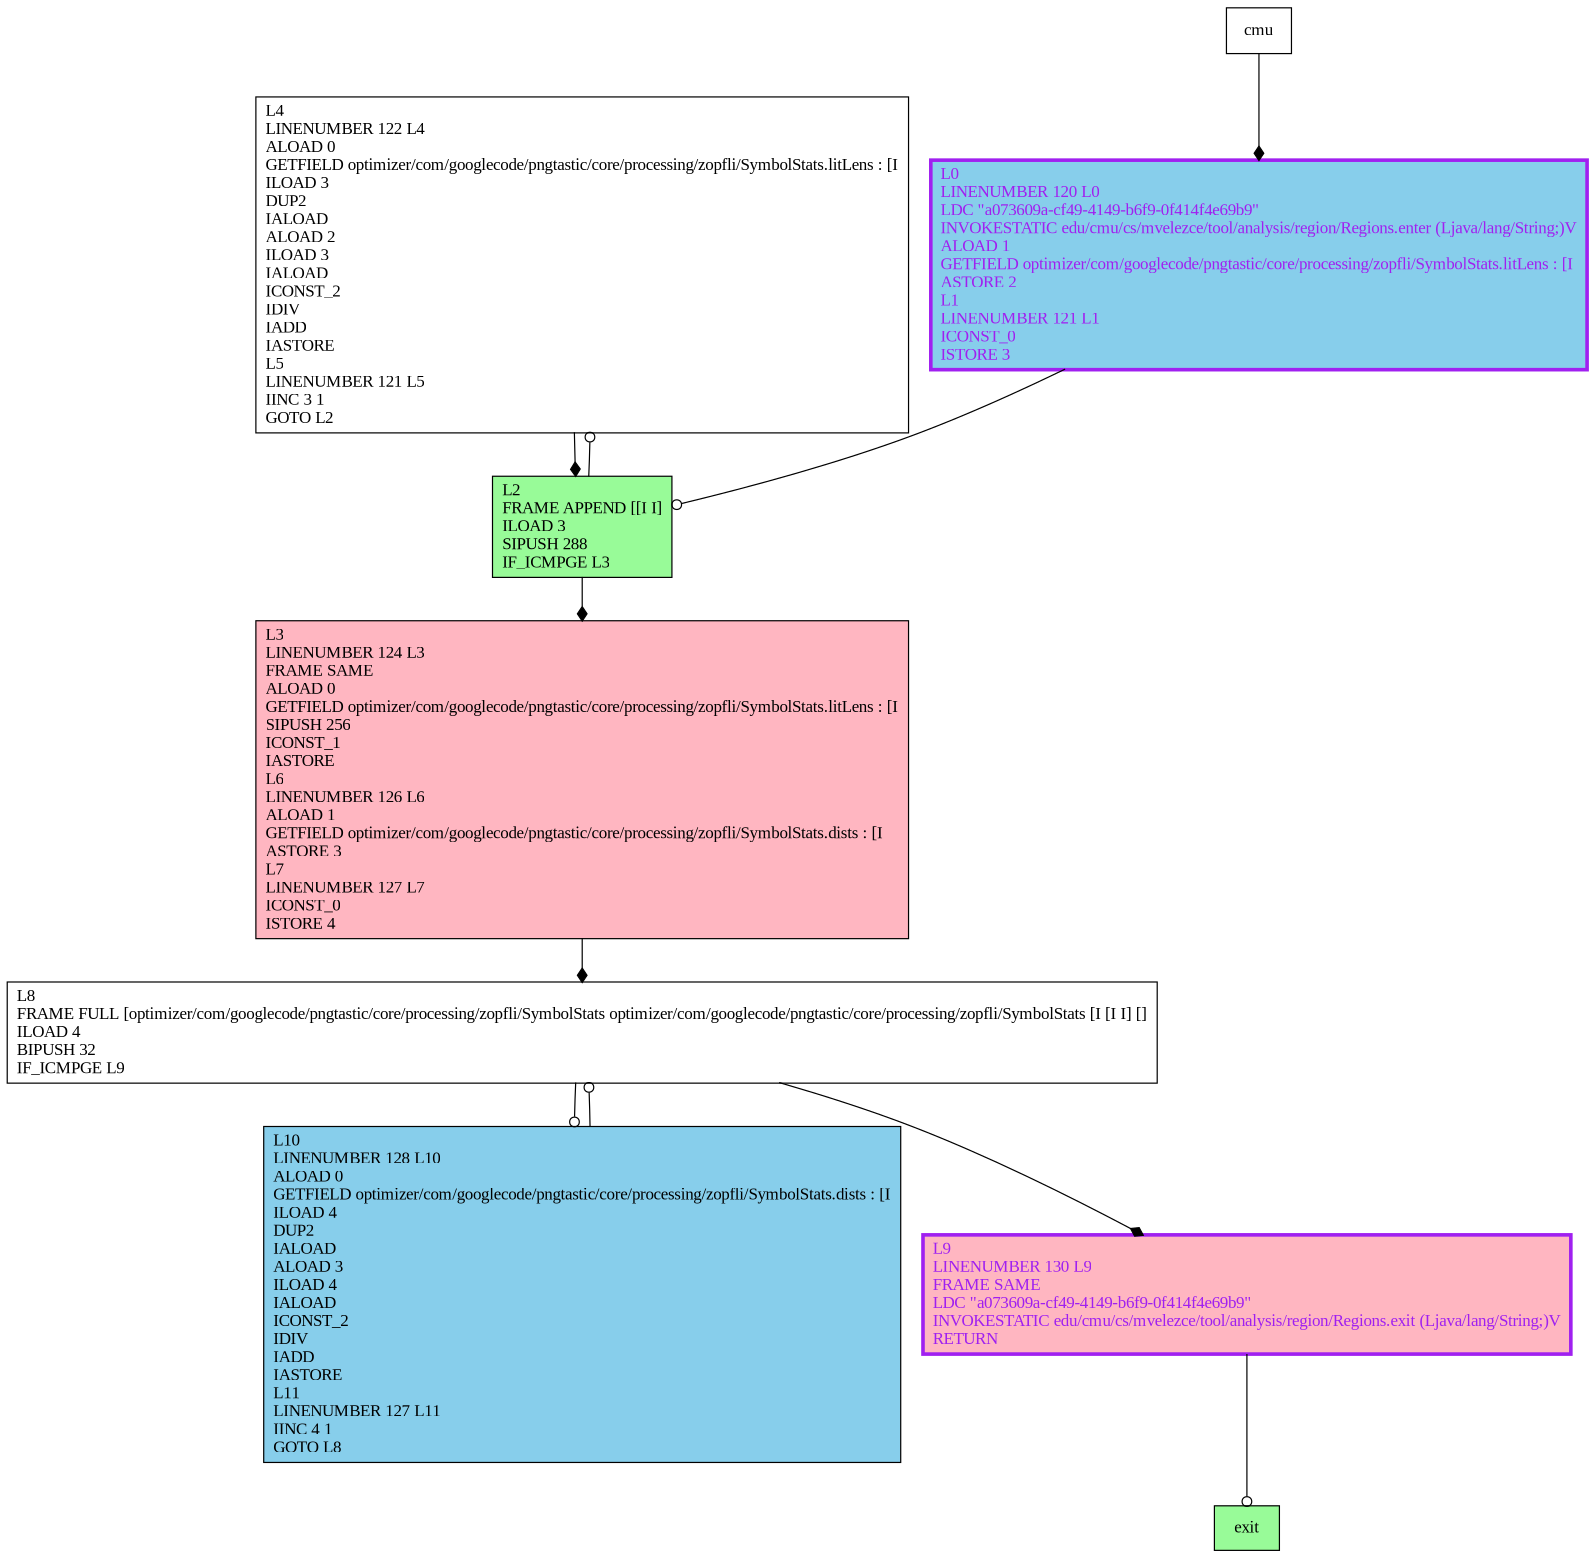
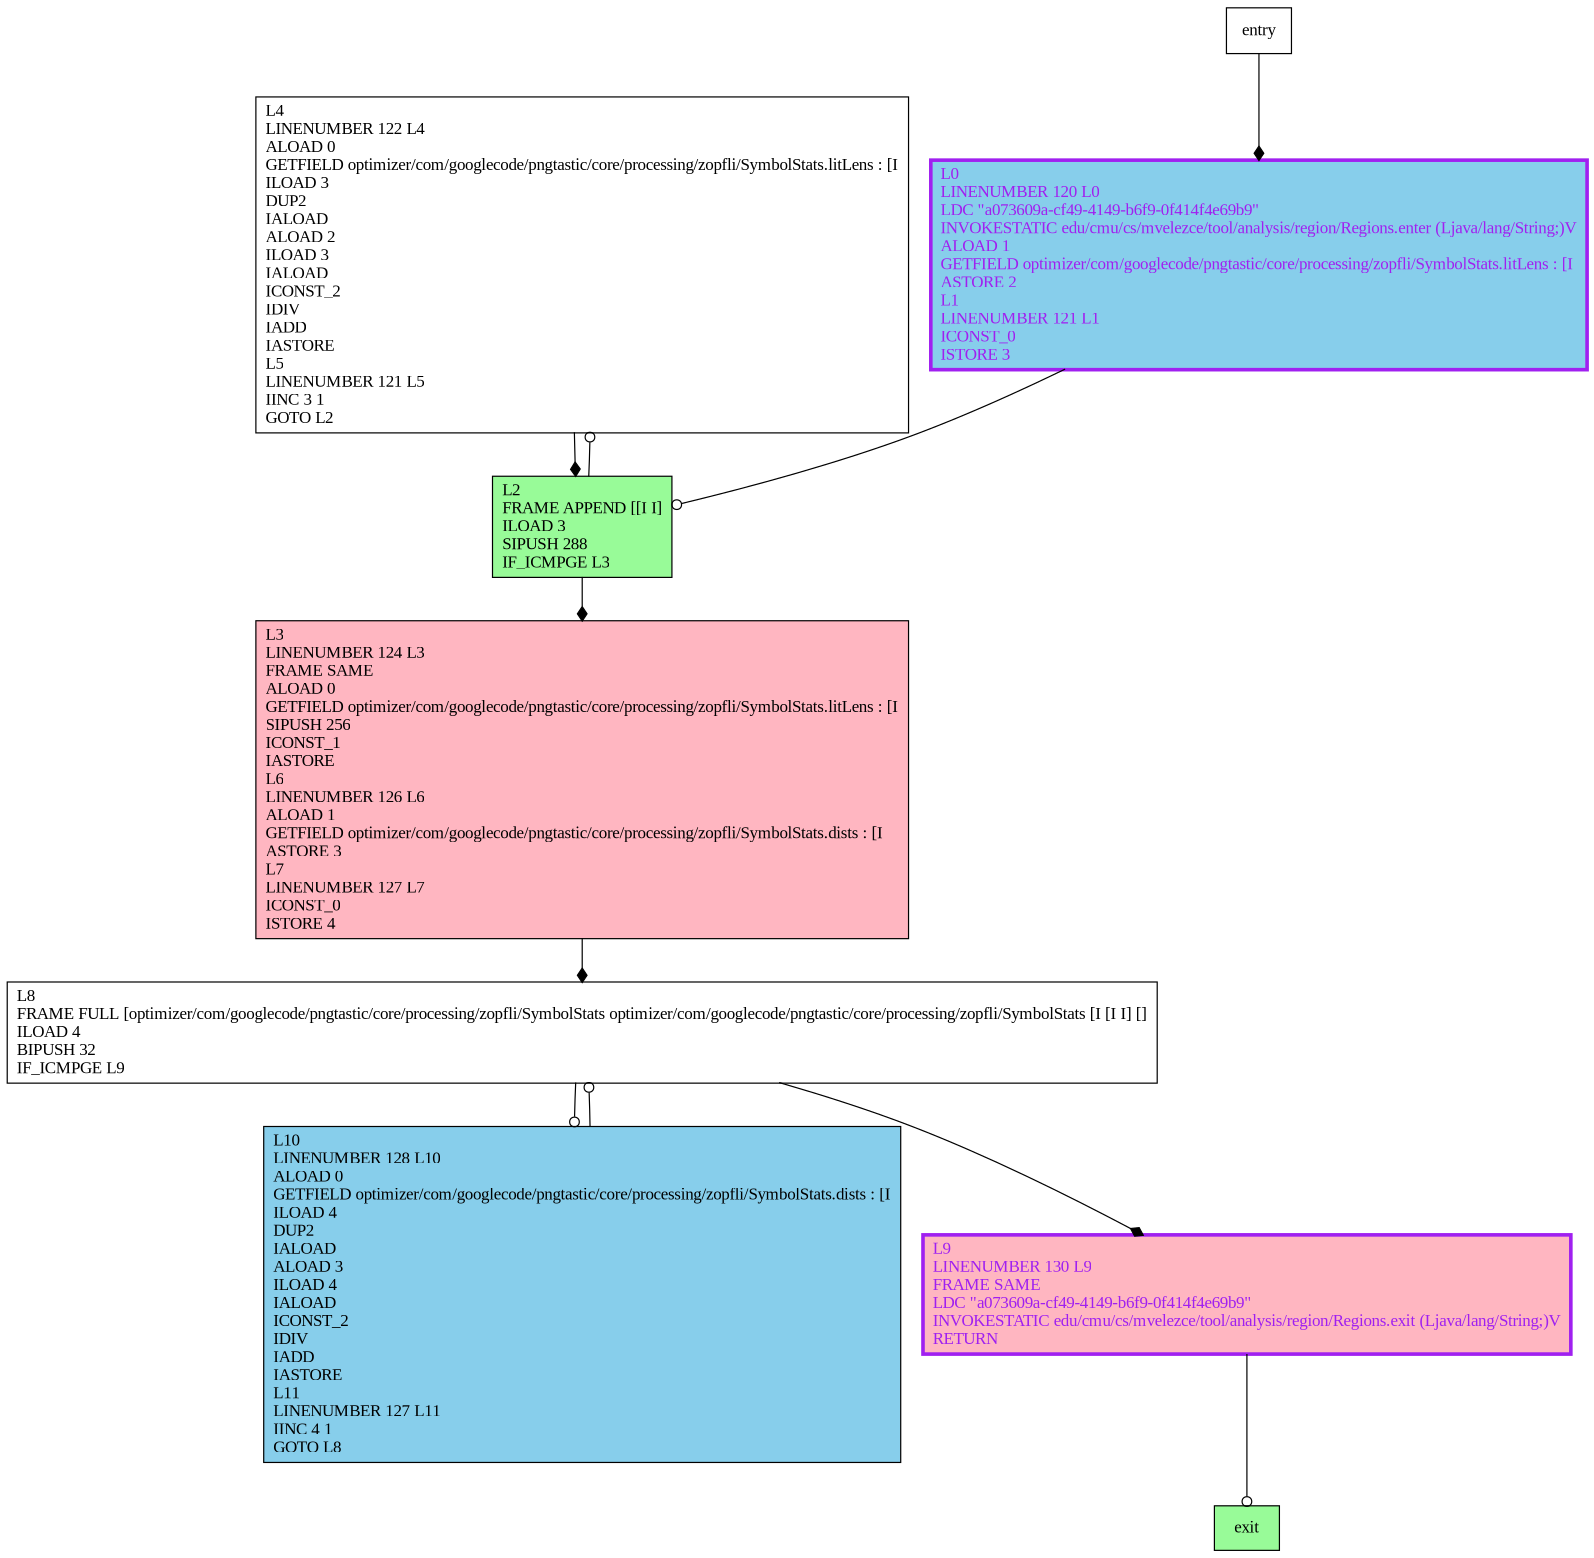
(1259, 31) -> (1259, 31)
